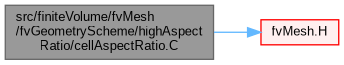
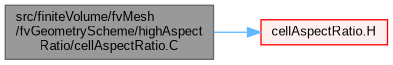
(300, 32) -> (324, 32)
